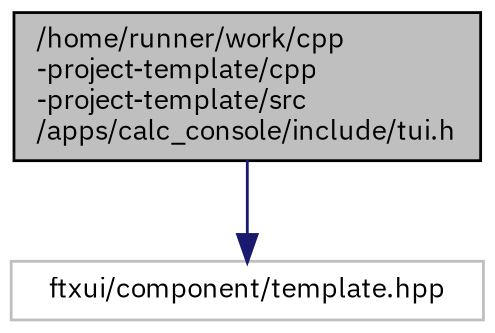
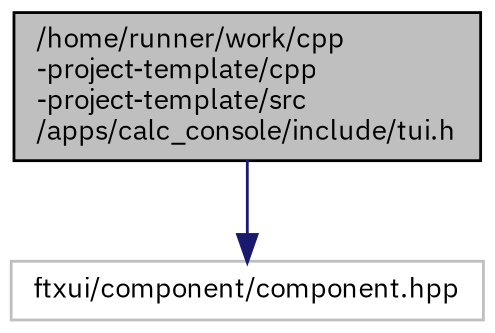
(247, 291) -> (247, 291)
